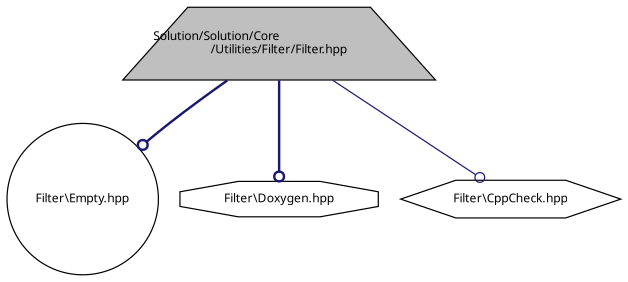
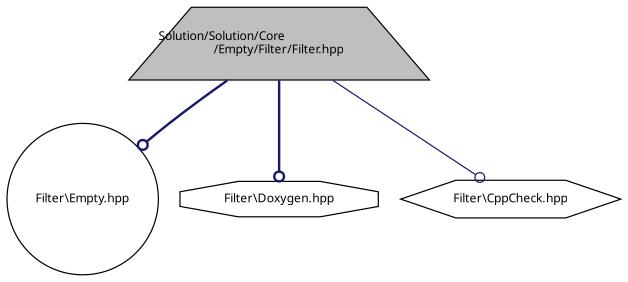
(279, 44) -> (279, 44)
